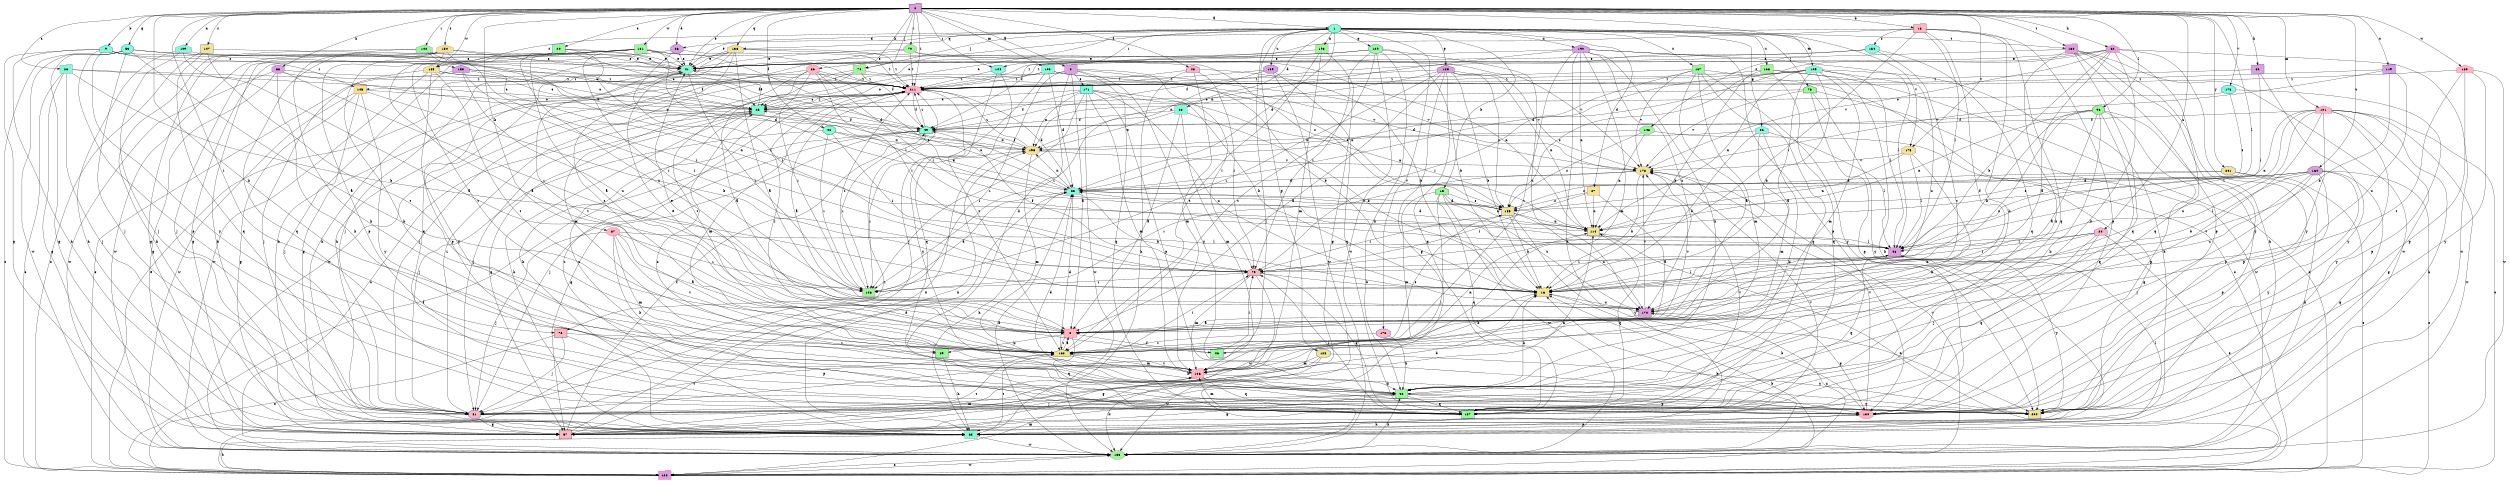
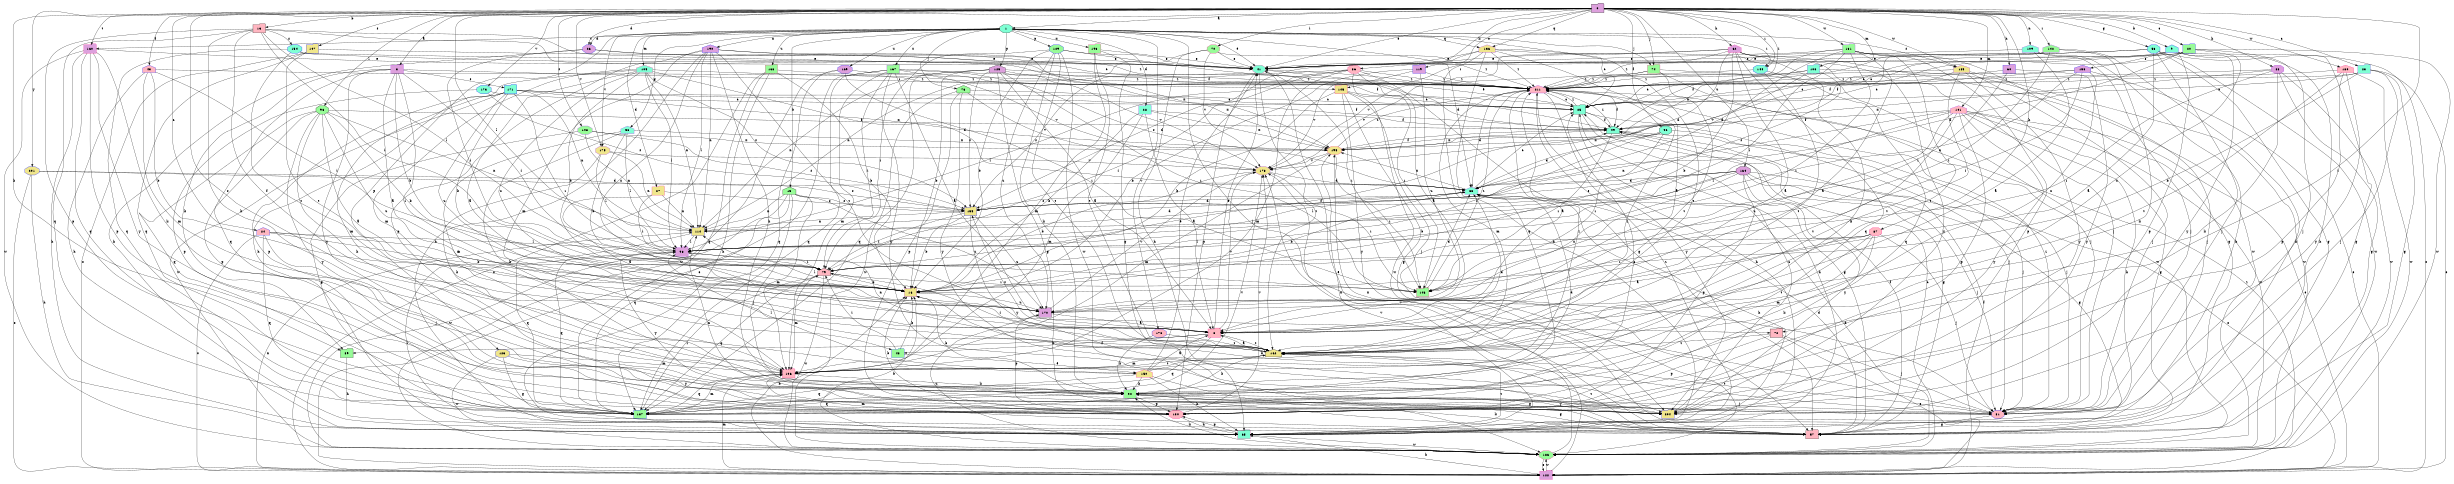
(1061, 129) -> (1179, 138)
(839, 302) -> (1025, 362)
